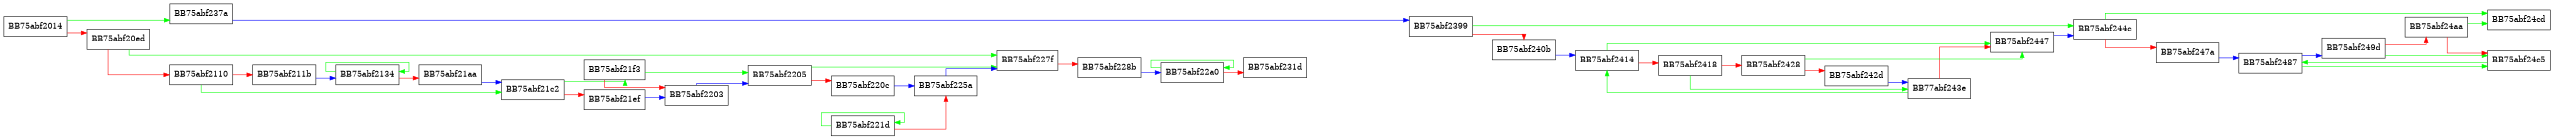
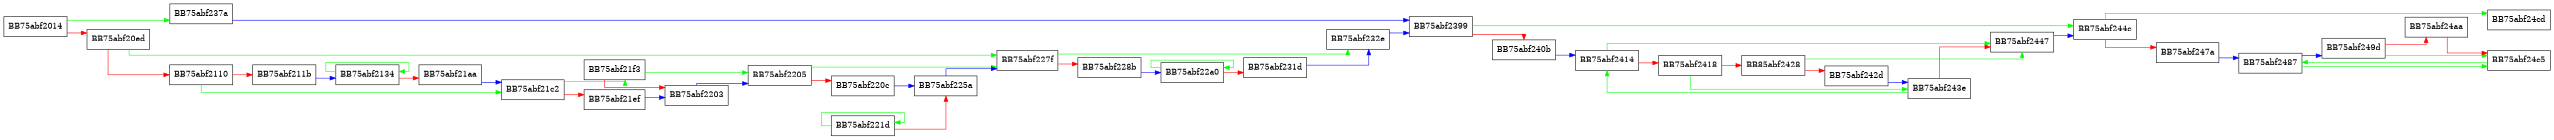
(2475, 24) -> none
none -> (1358, 39)
(1773, 65) -> (1773, 65)
(1939, 89) -> (1939, 89)
